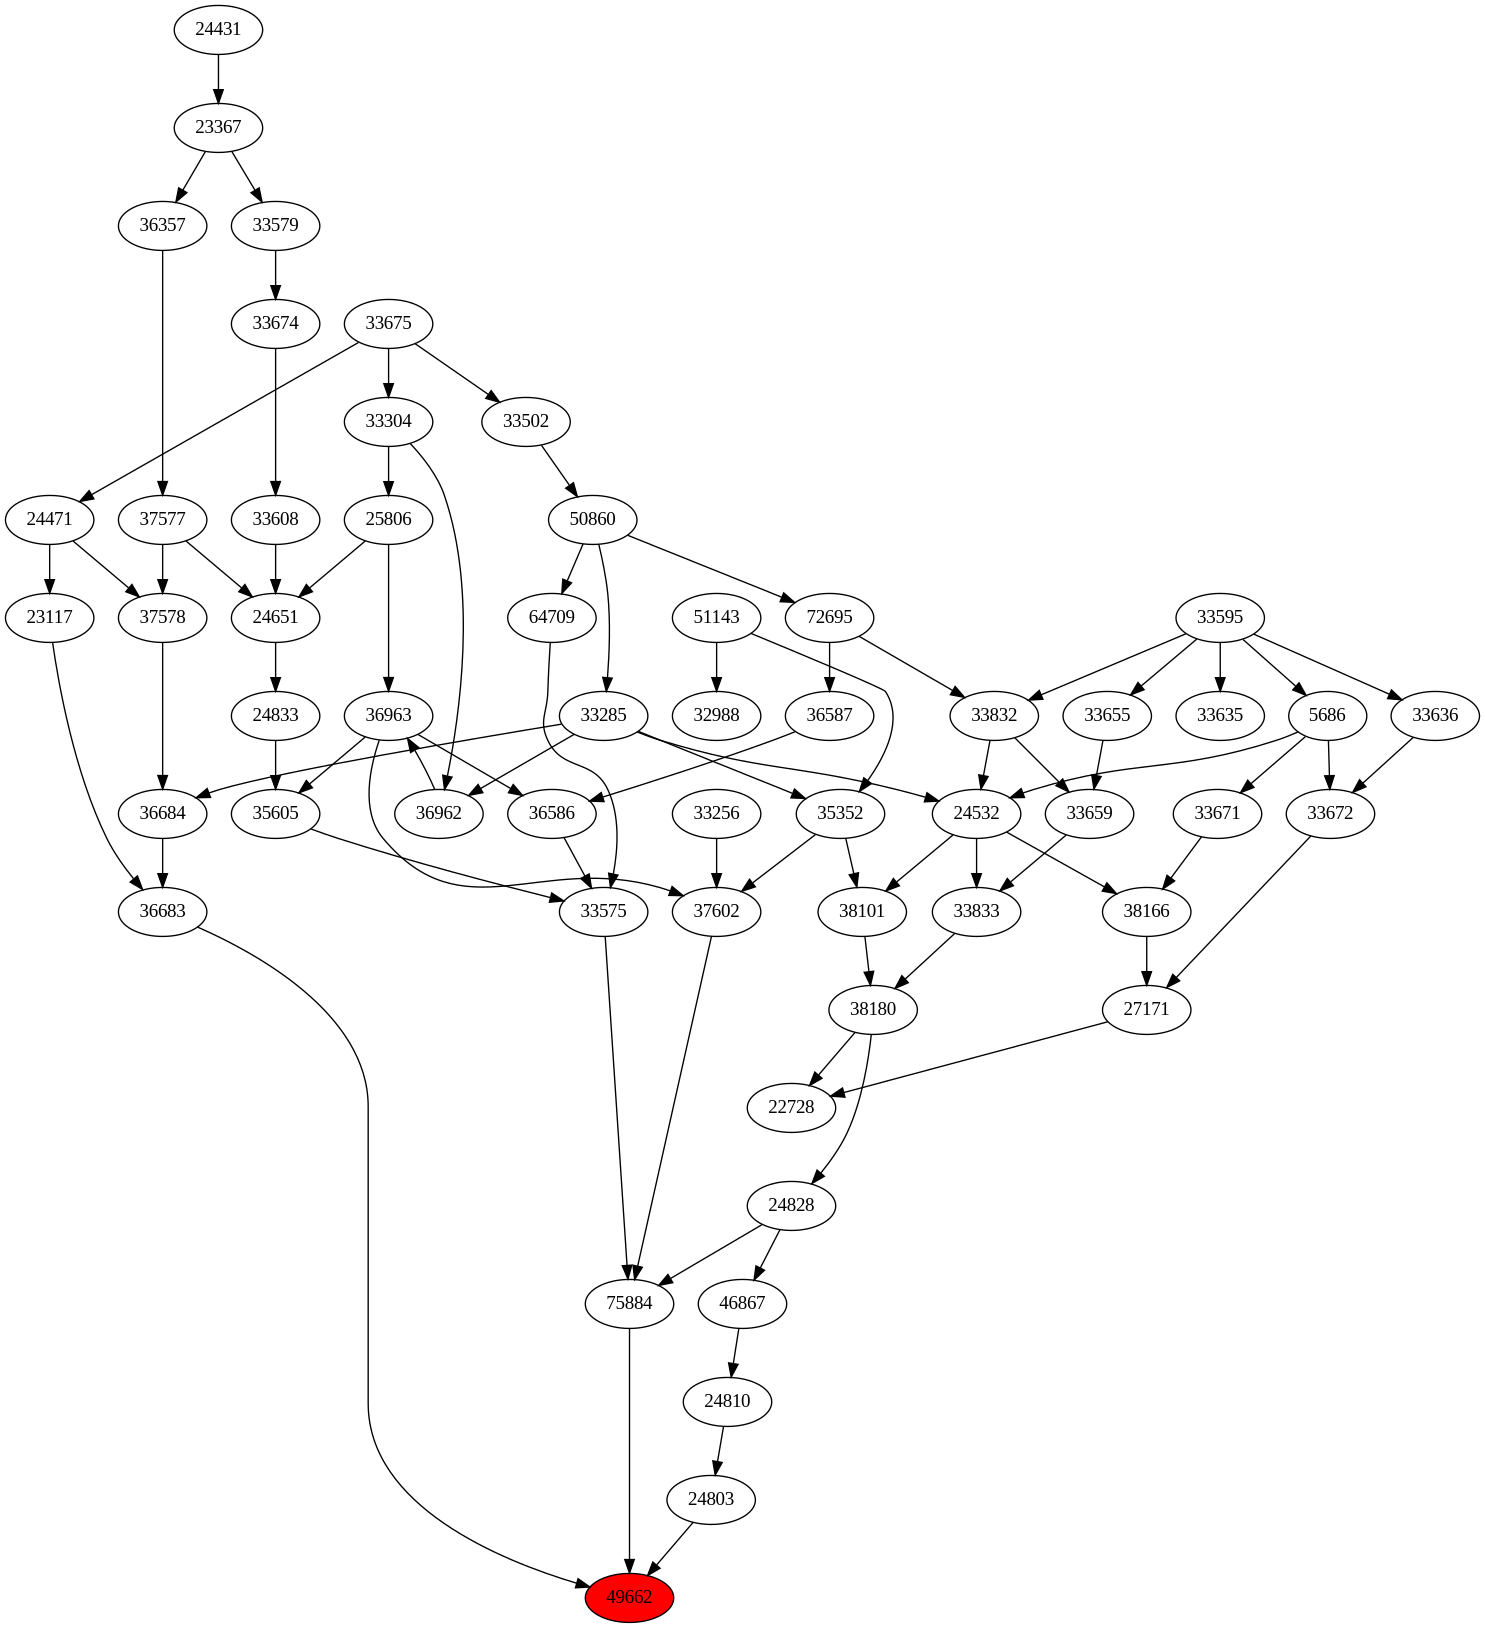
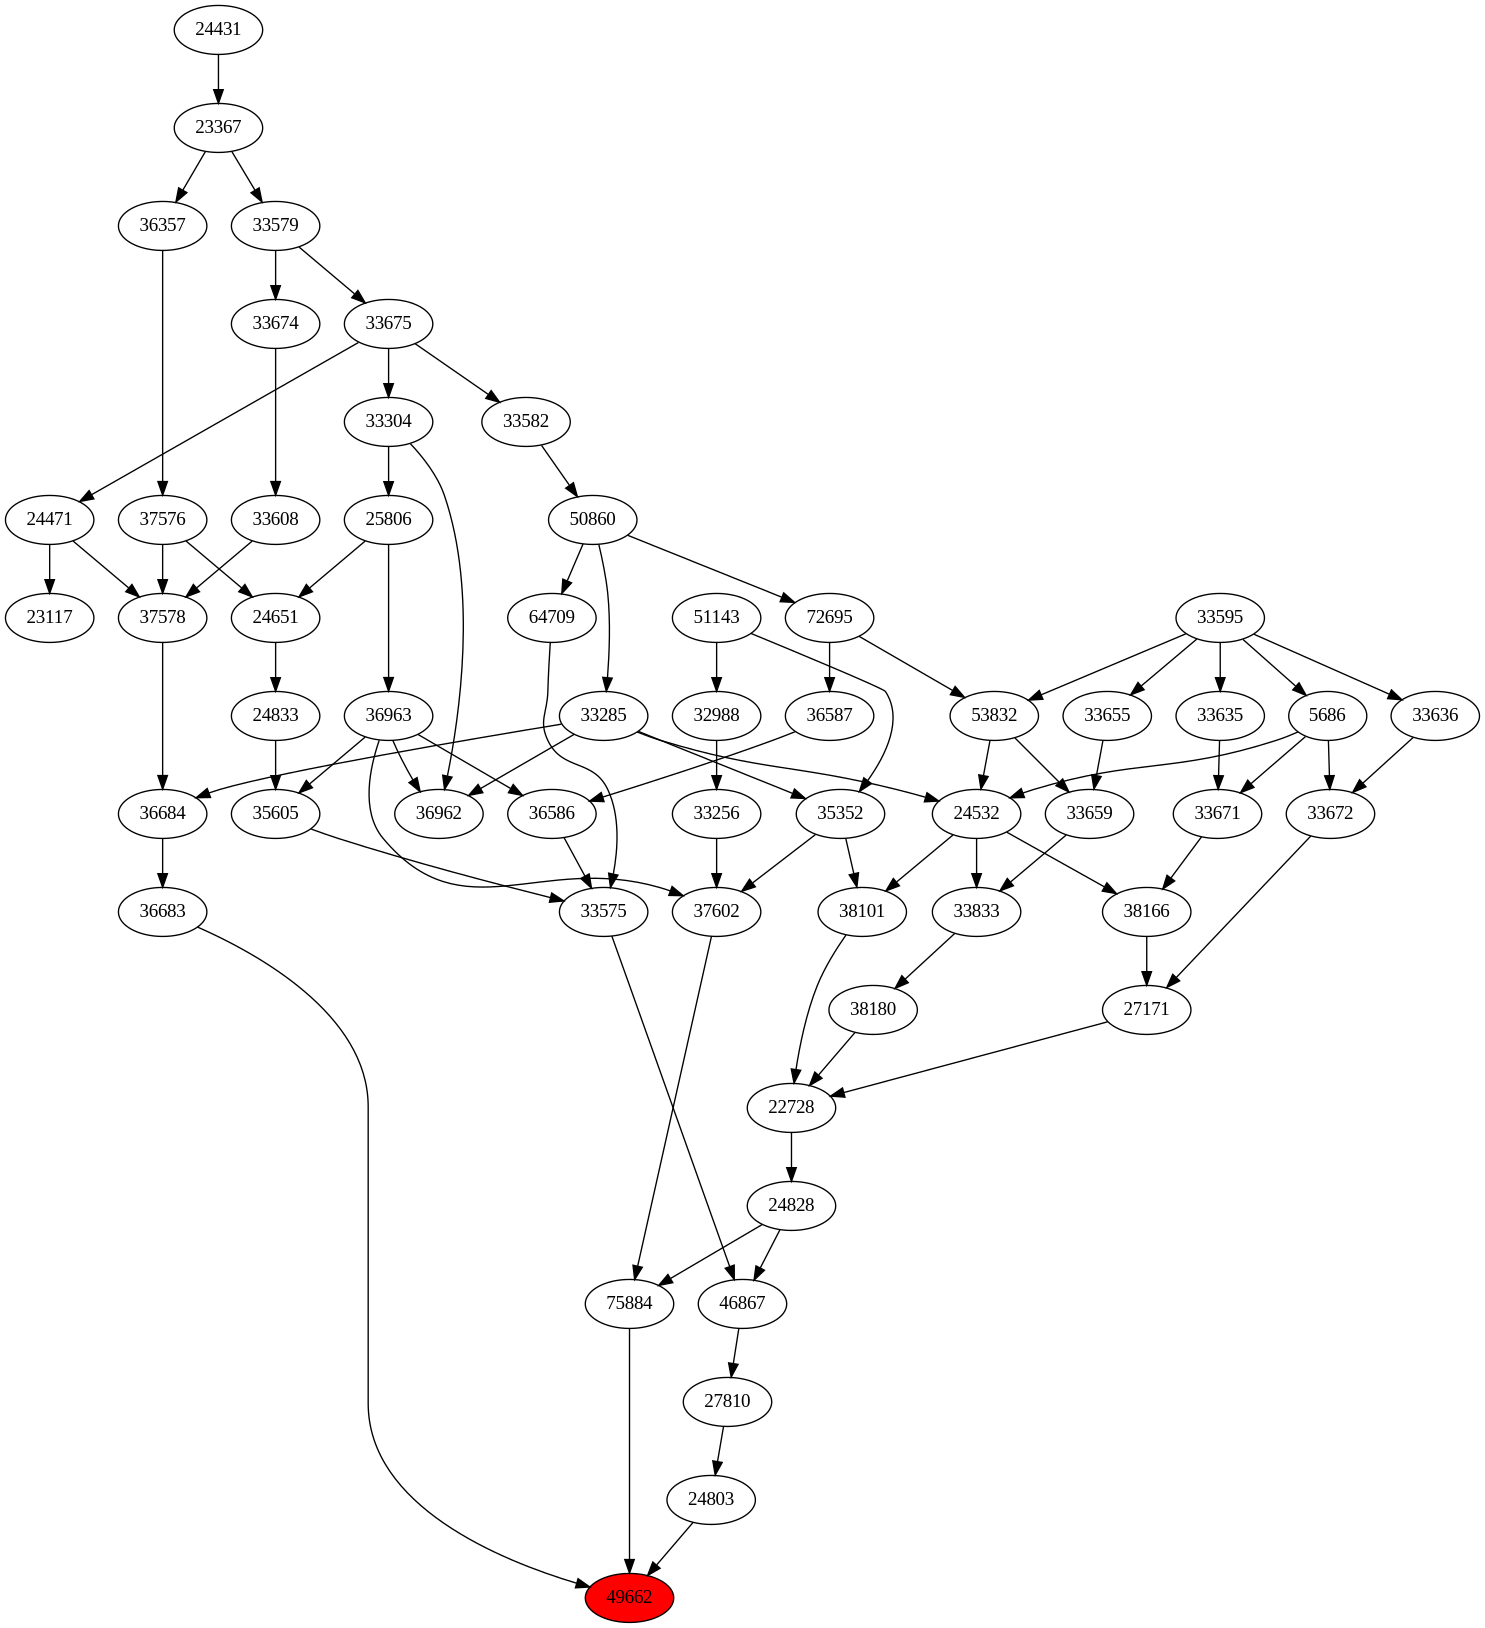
none -> (327, 270)
(526, 422) -> (526, 422)
(163, 520) -> (163, 520)
(276, 562) -> (226, 563)
(994, 716) -> (994, 716)
none -> (717, 758)
none -> (1219, 764)
(79, 766) -> none
(425, 770) -> (402, 760)
(867, 954) -> (812, 999)
(616, 1101) -> (668, 1093)
(857, 1108) -> (791, 1150)
(728, 1402) -> (728, 1402)
